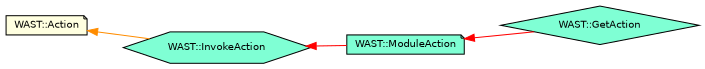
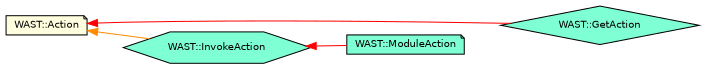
(504, 35) -> (304, 21)
